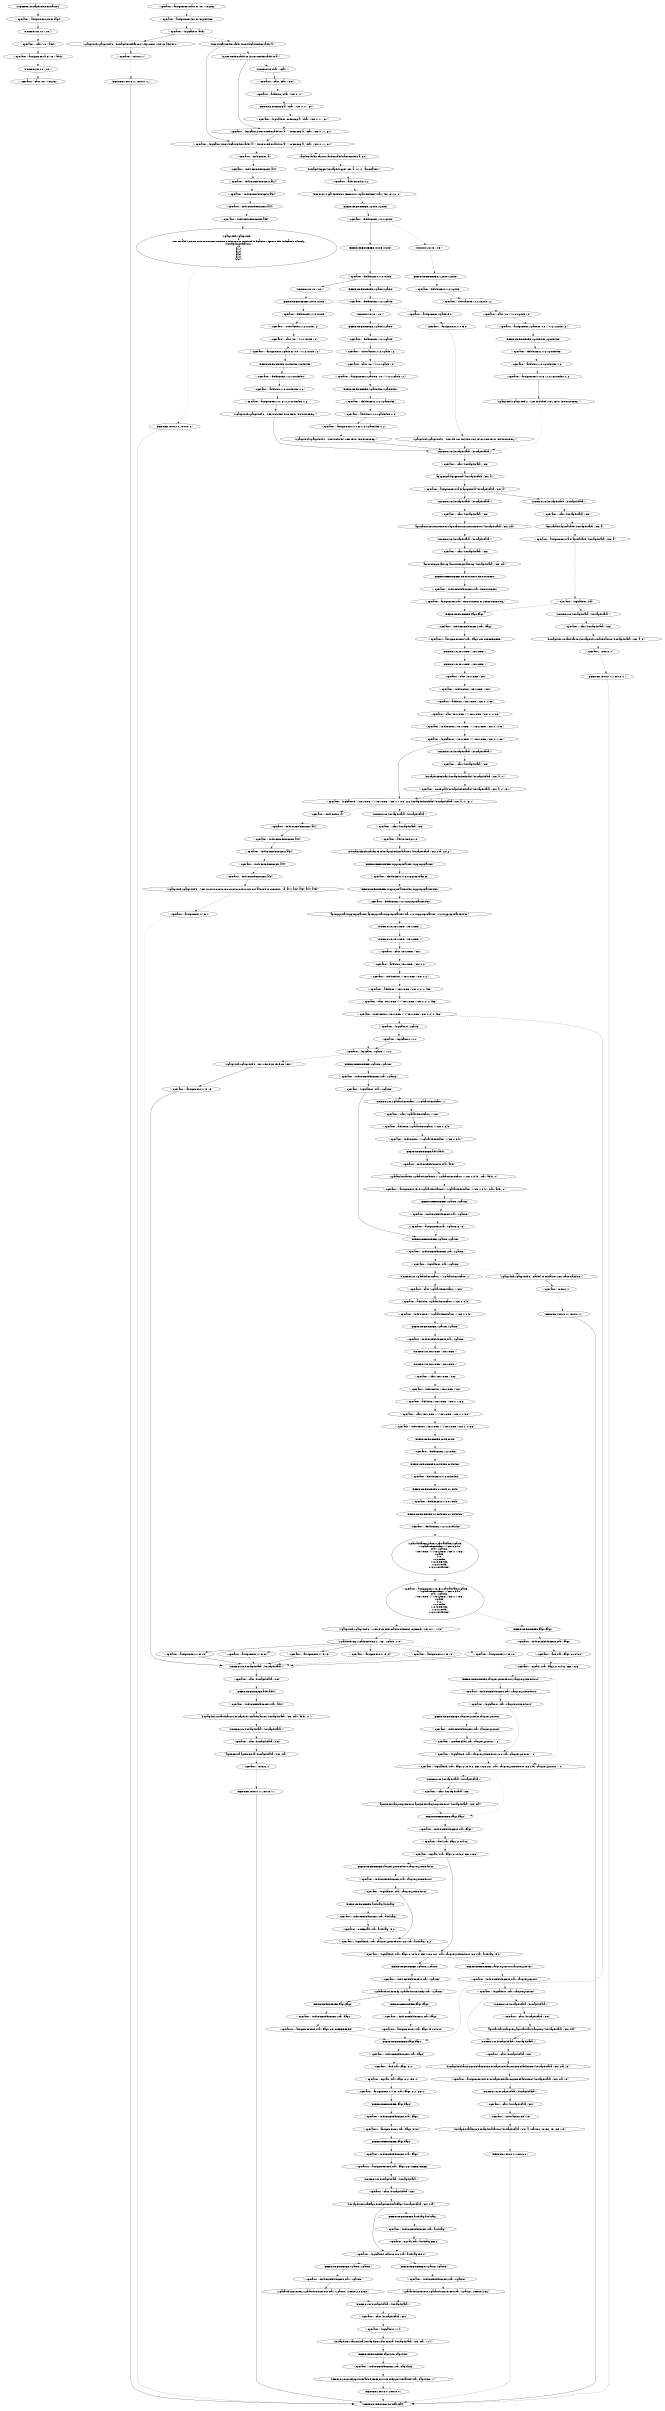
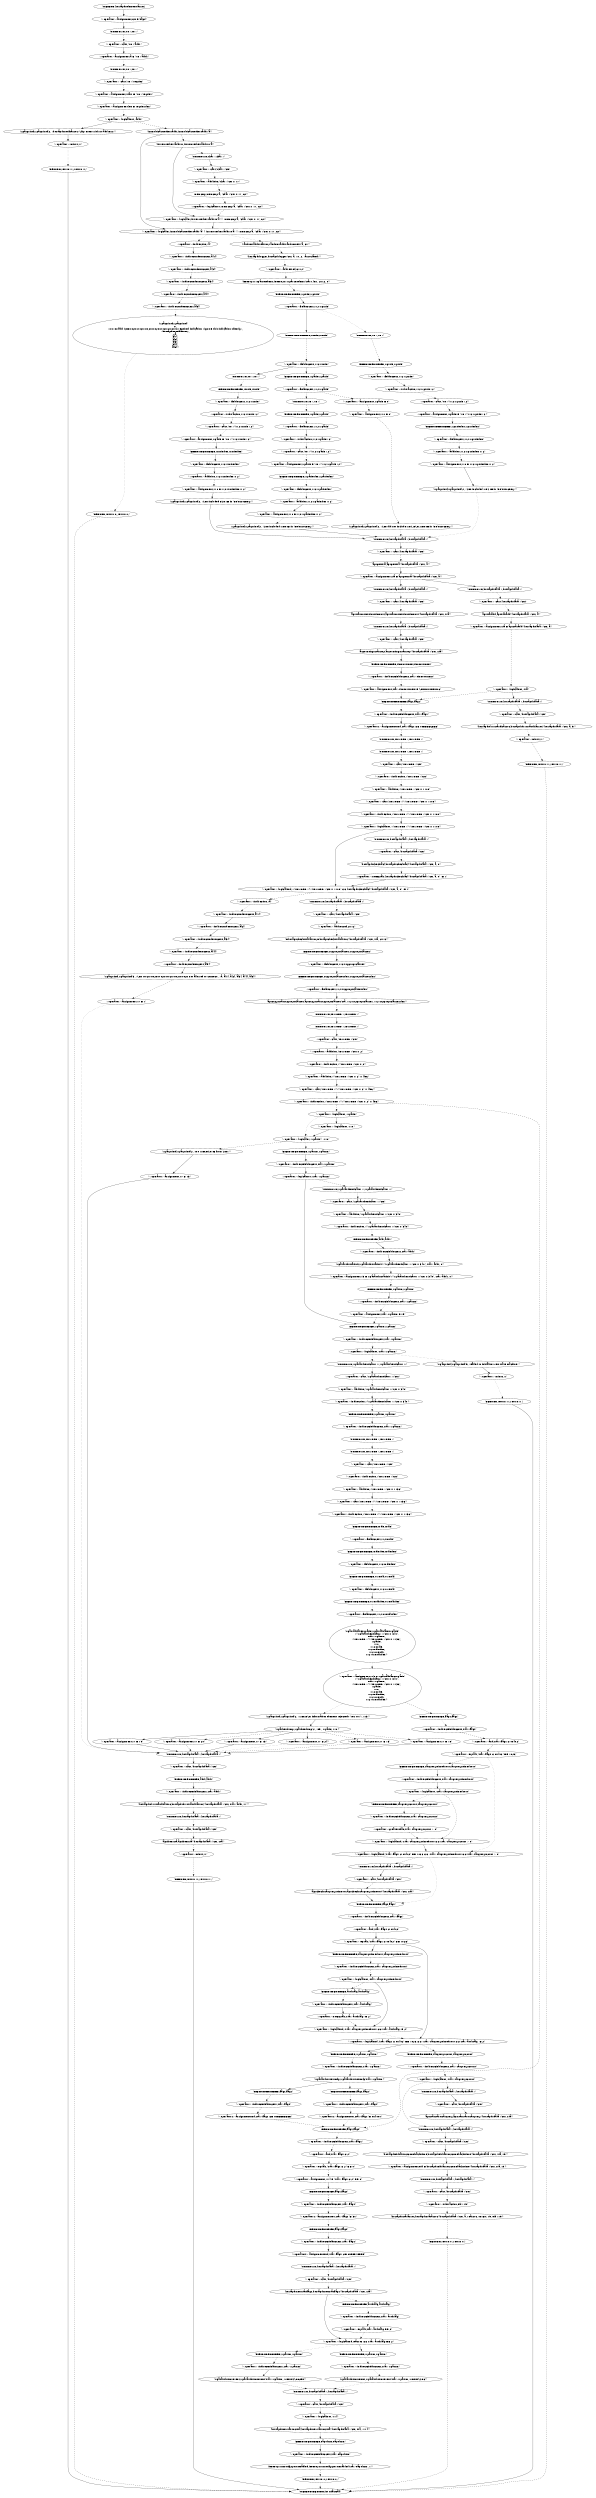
none -> (124, 87)
